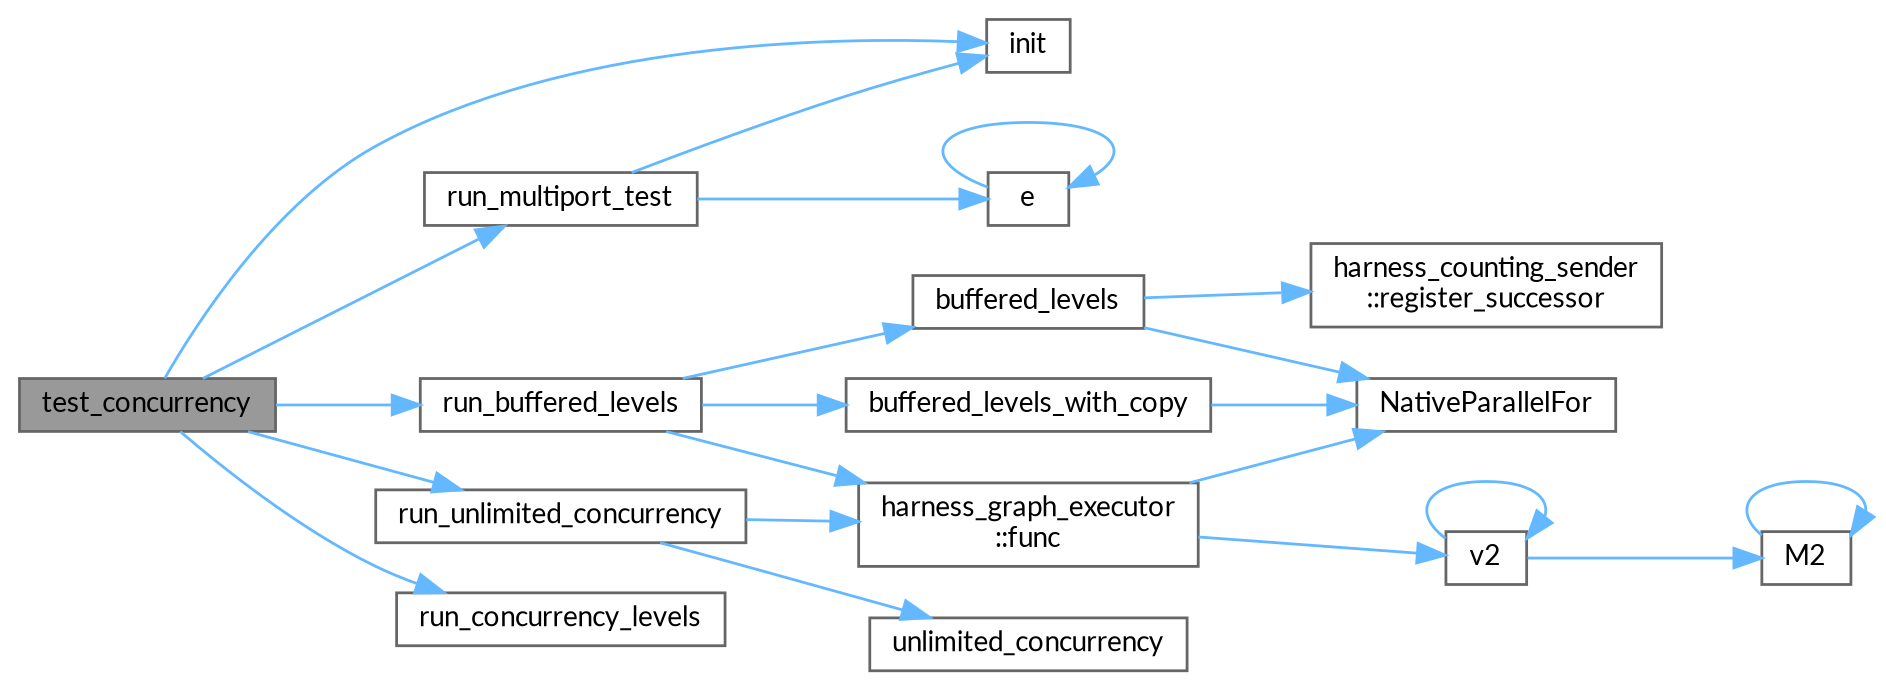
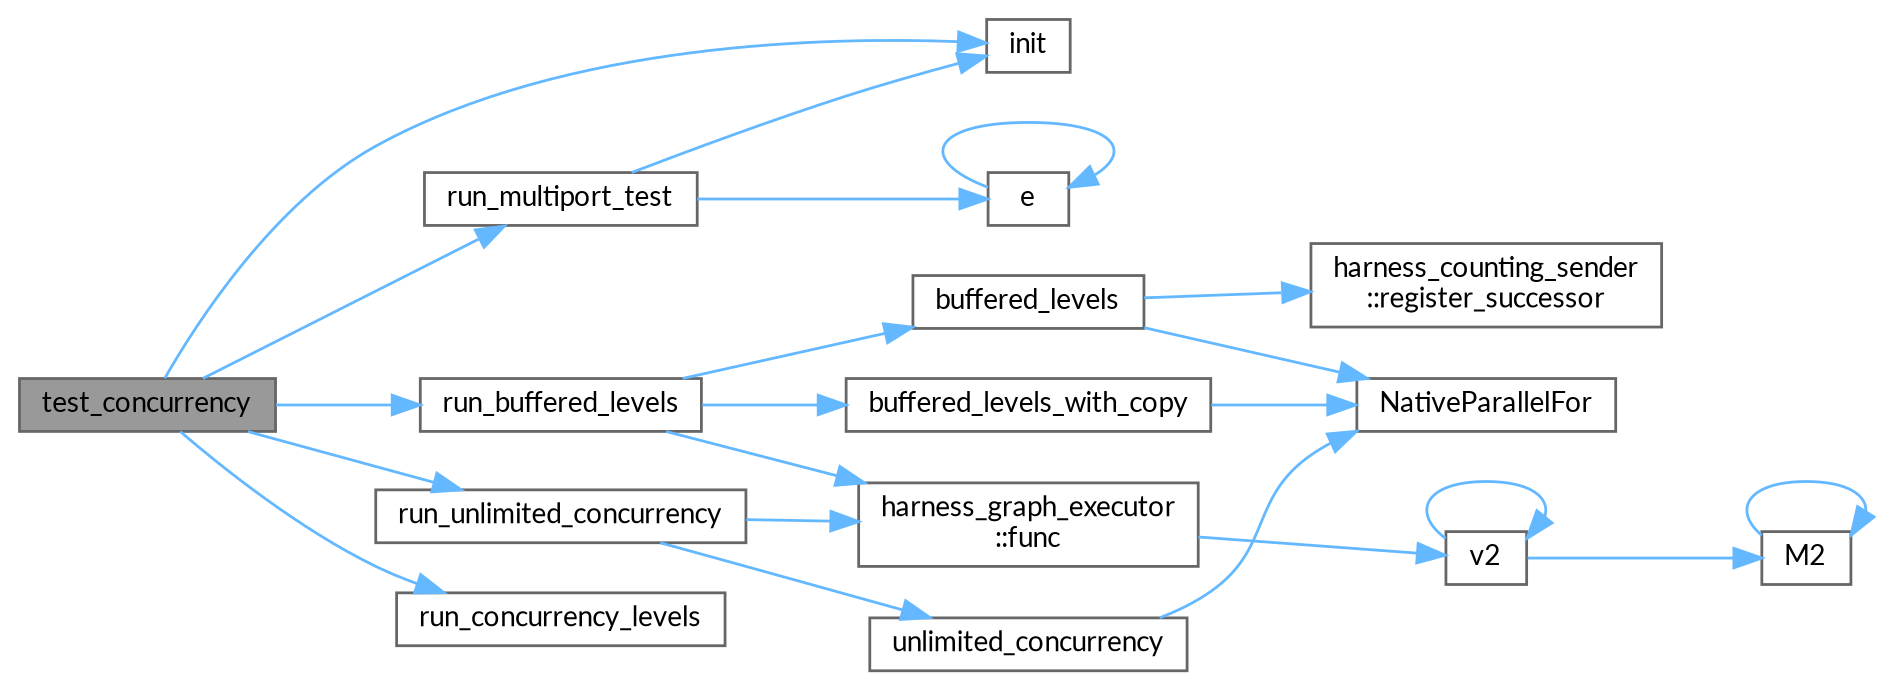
(1273, 461) -> (1261, 522)
